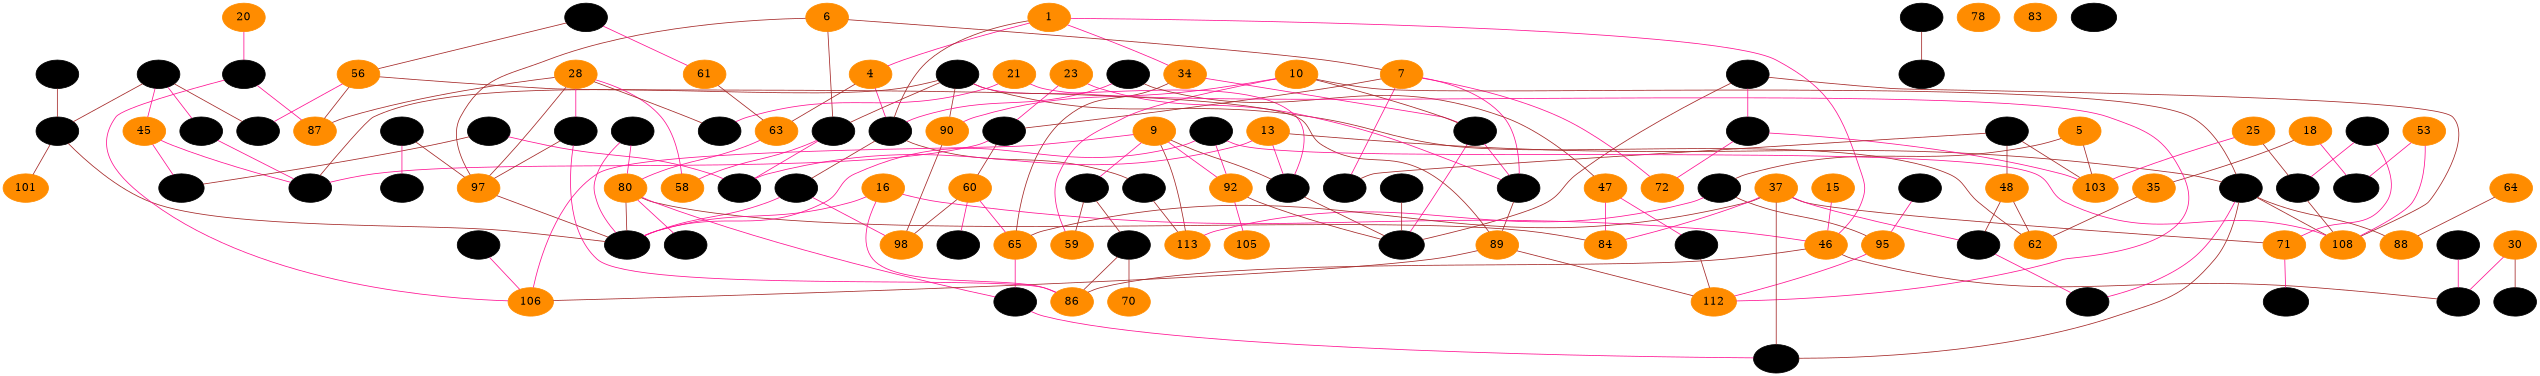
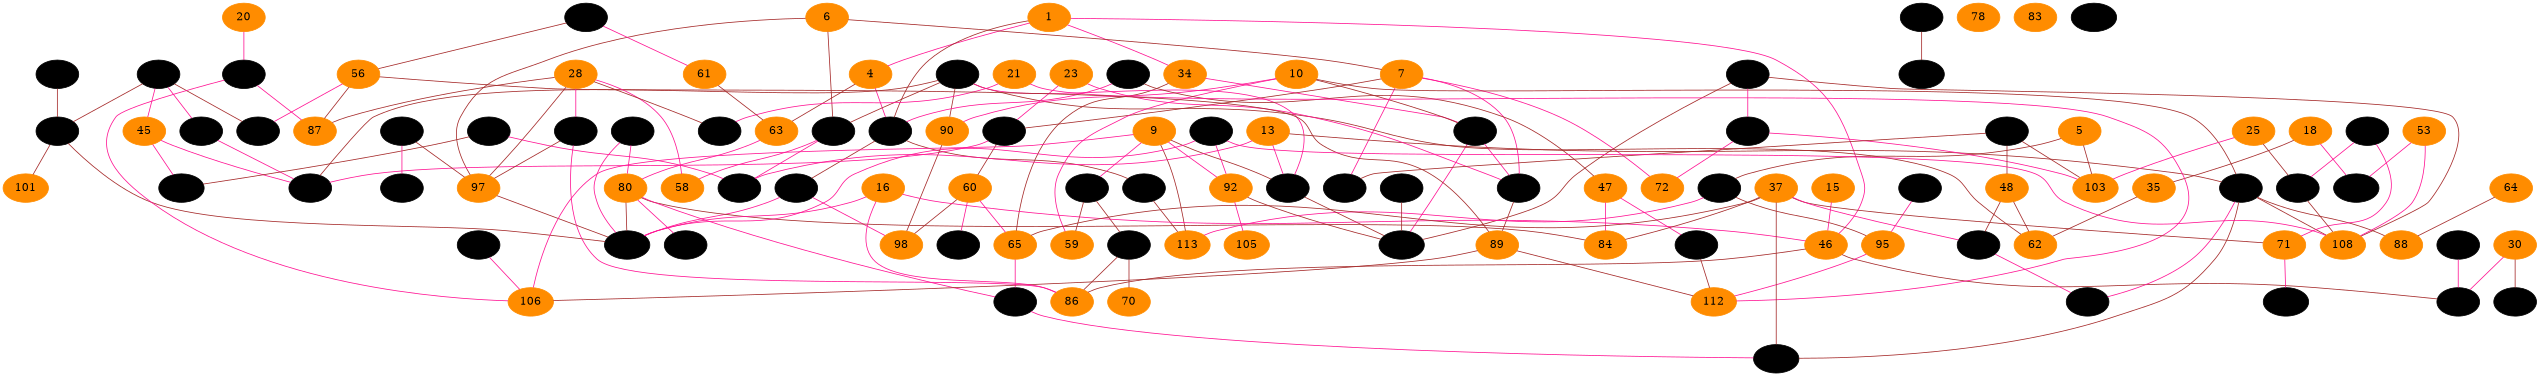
(1693, 221) -> (1693, 221)
